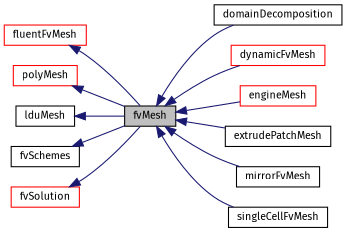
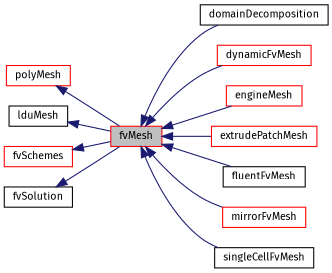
(45, 35) -> (264, 177)
(111, 76) -> (202, 157)
(150, 116) -> (136, 136)
(278, 136) -> (264, 136)
(45, 157) -> (38, 157)
(278, 177) -> (264, 217)
(45, 197) -> (38, 197)
